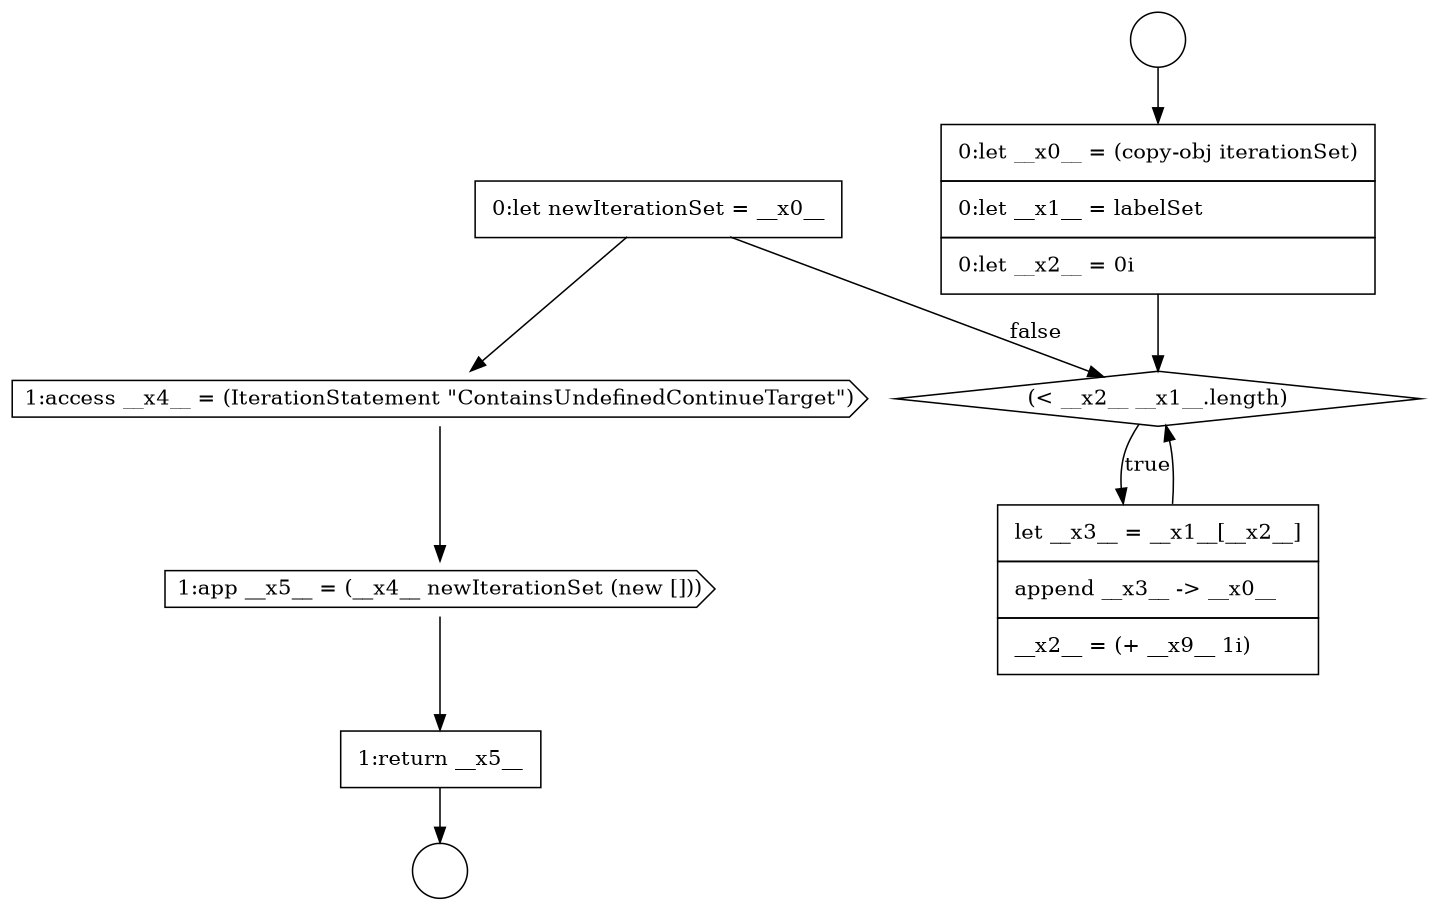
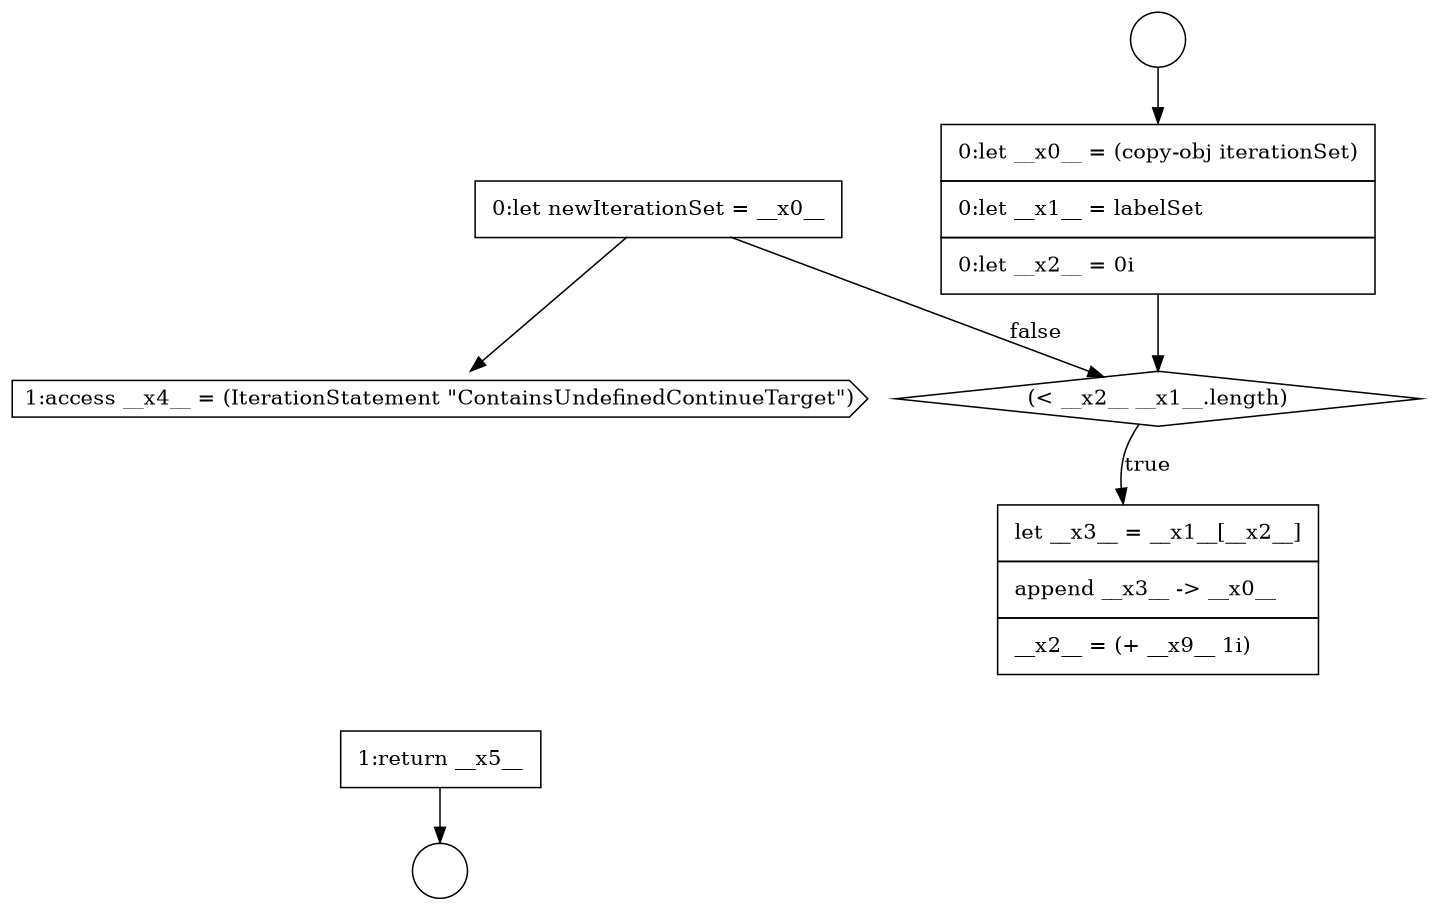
(1173, 472) -> none
(440, 589) -> none
